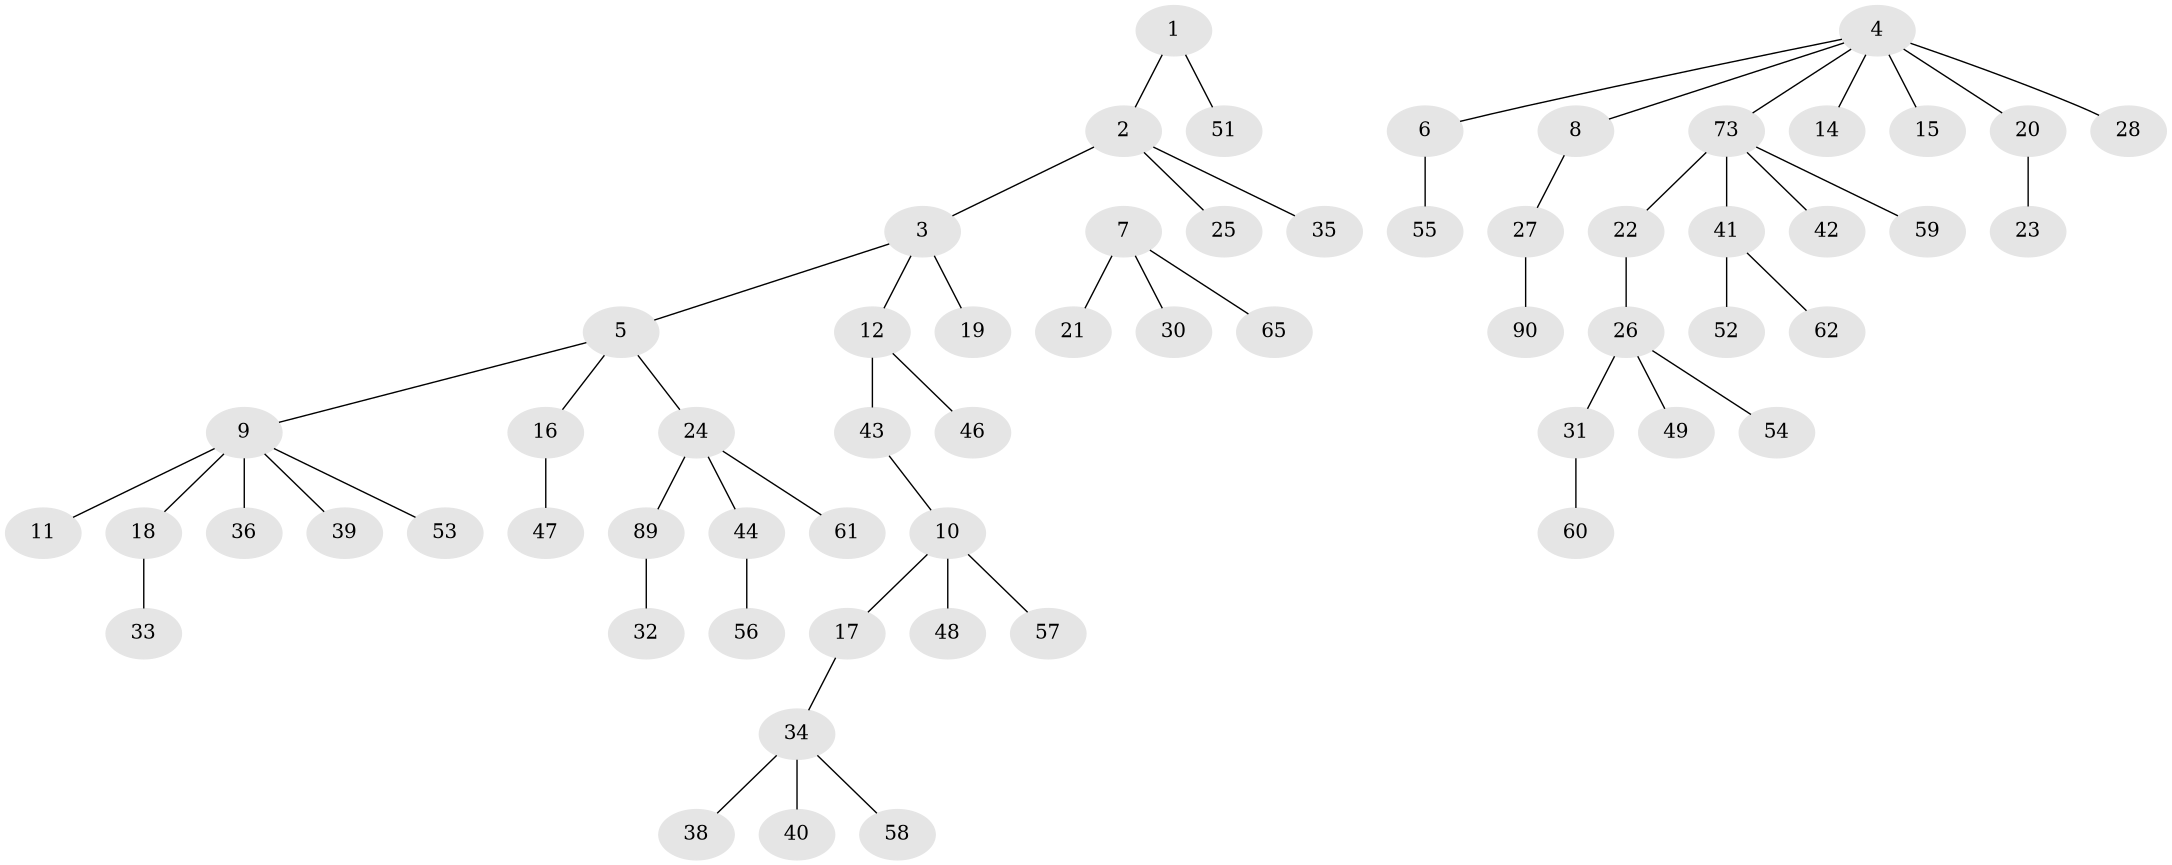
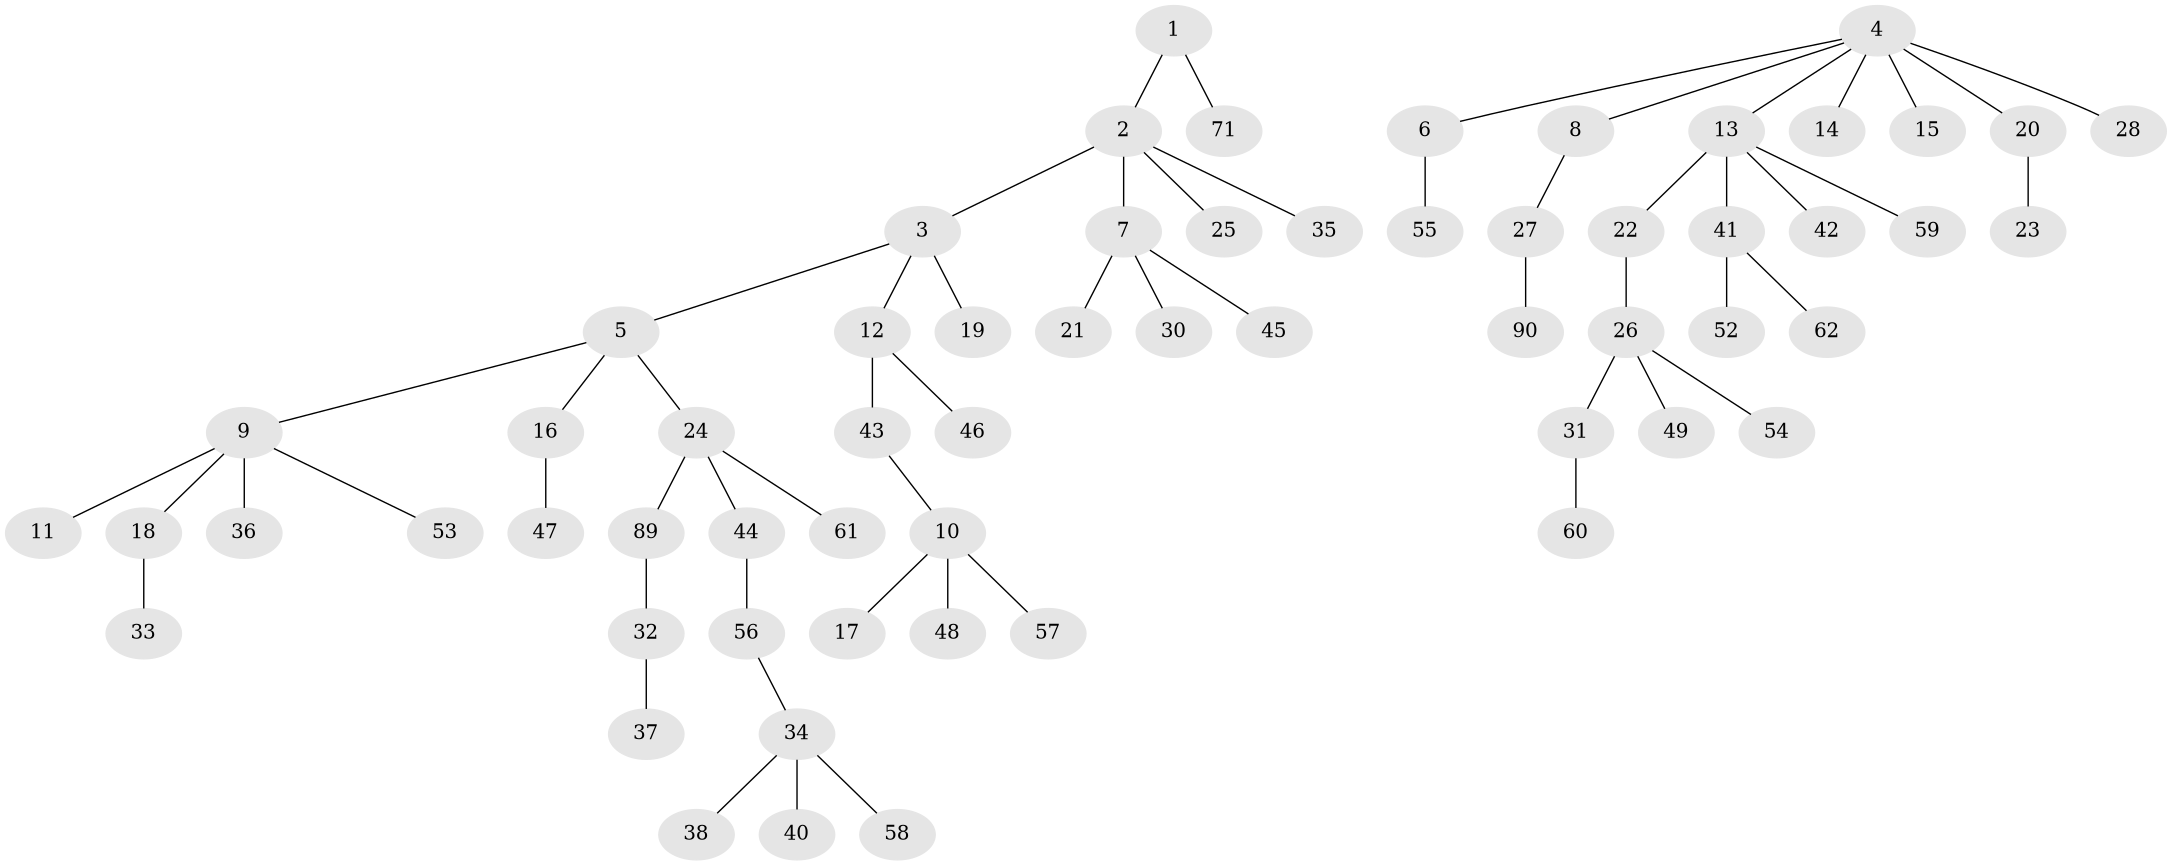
(1224, 131) -> (1224, 131)
(1727, 131) -> (1727, 131)
none -> (1124, 182)
(1274, 332) -> (1274, 332)
(345, 533) -> none
(822, 684) -> (772, 684)
none -> (646, 734)
